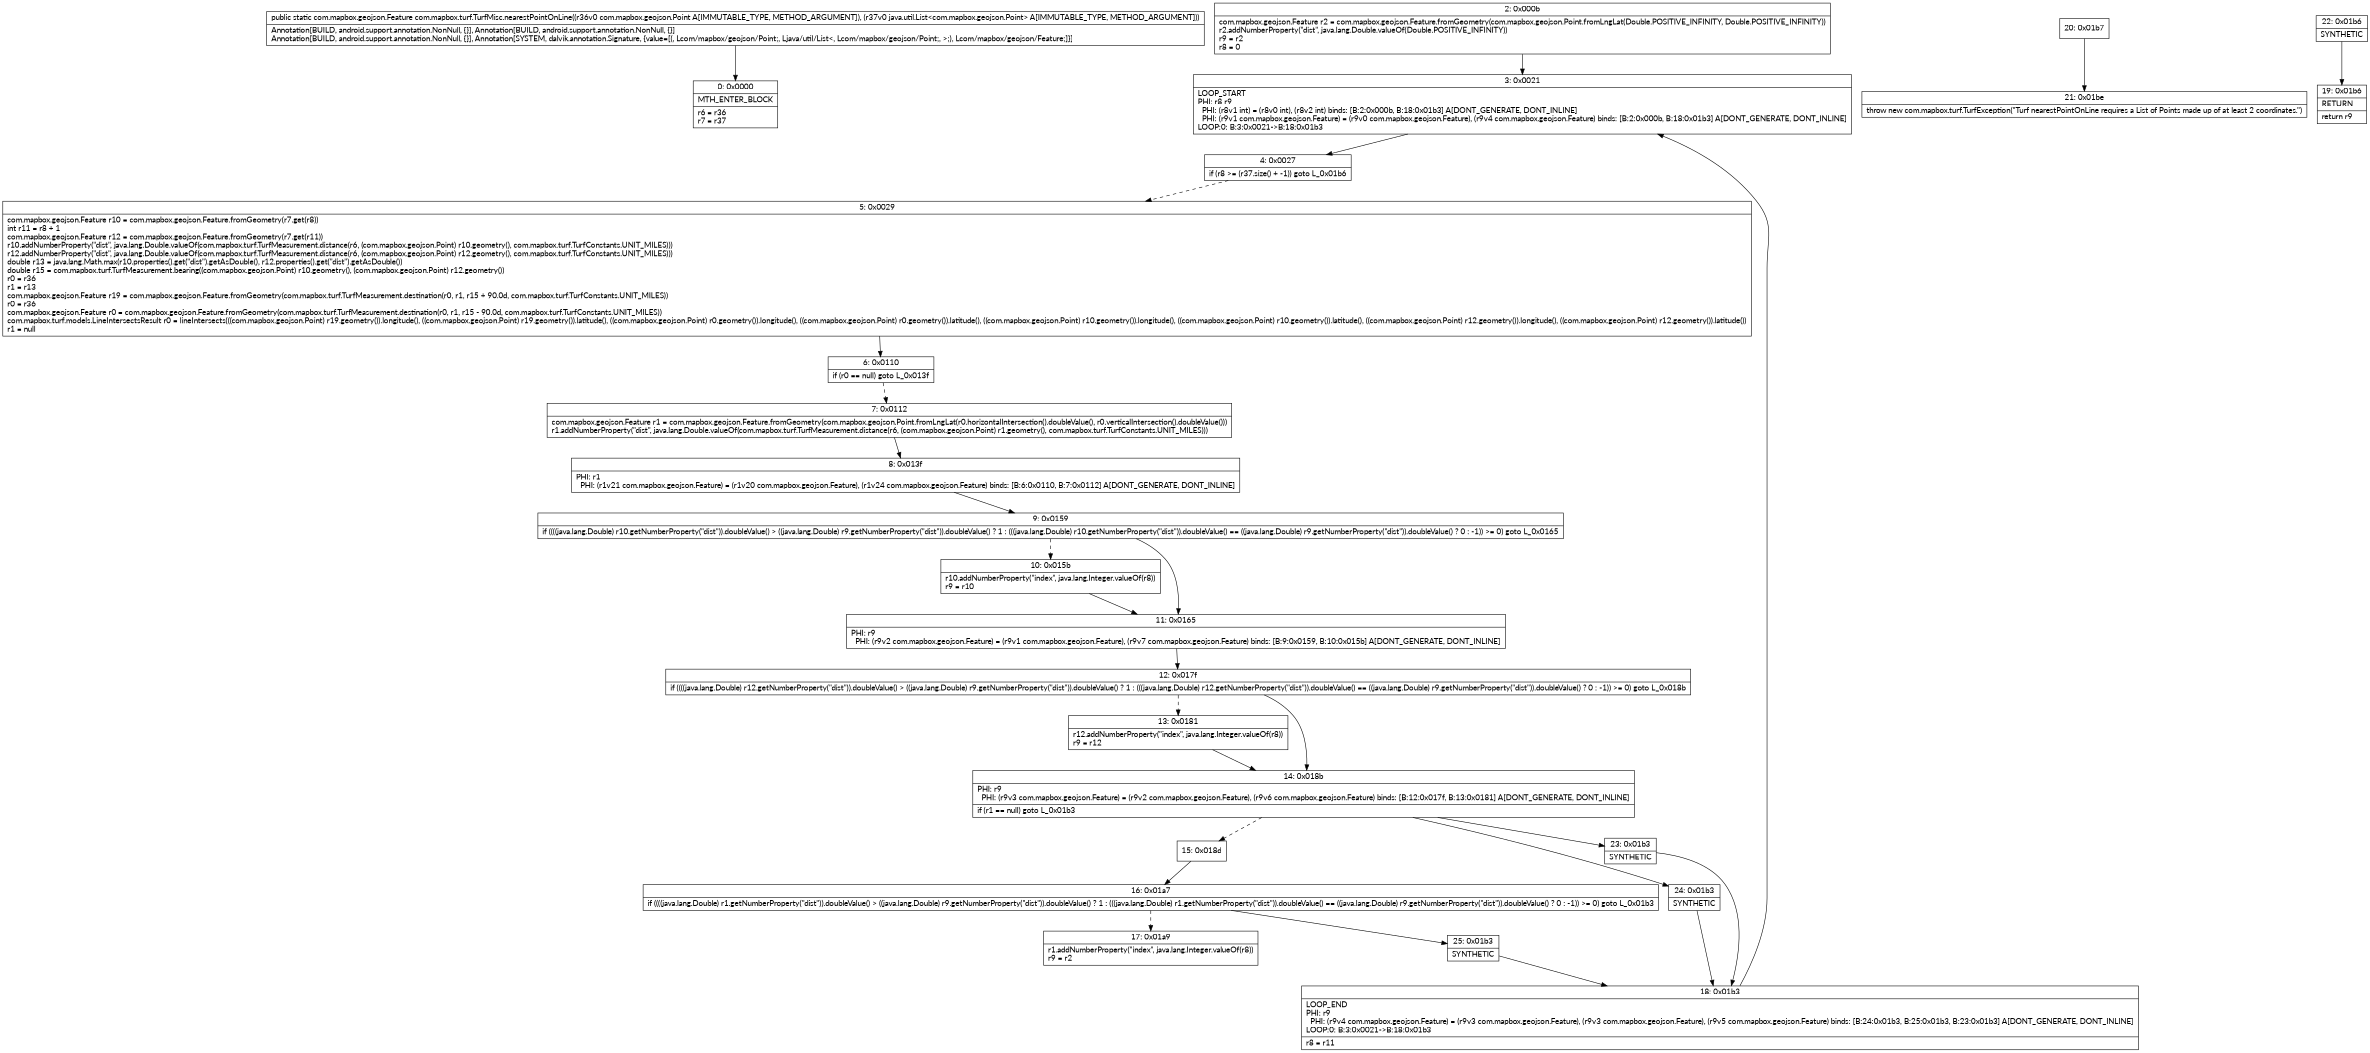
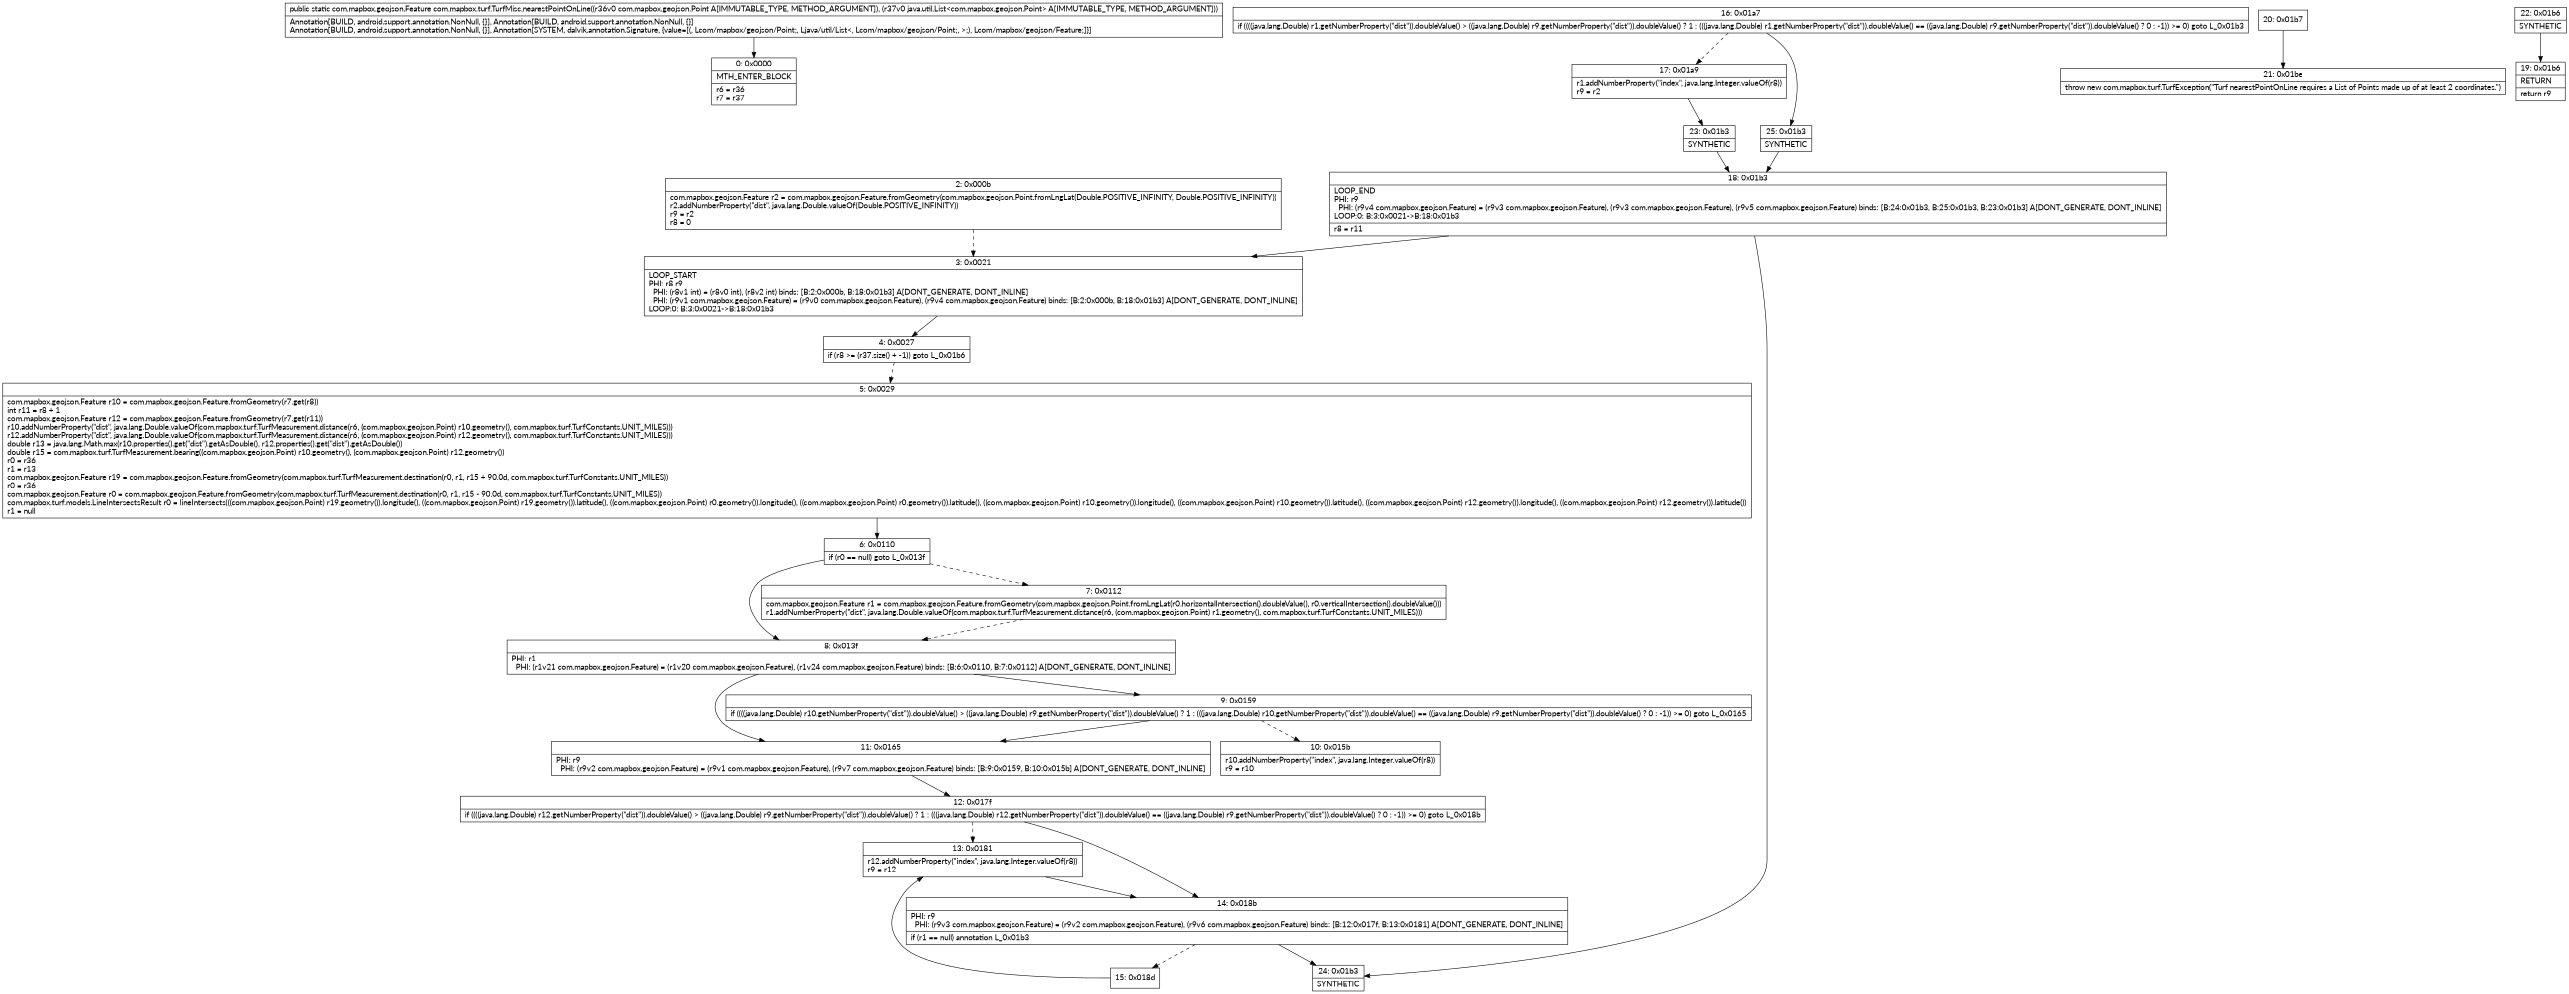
(1522, 61) -> (973, 240)
(897, 445) -> (975, 629)
none -> (760, 581)
(1111, 603) -> (715, 708)
(1026, 811) -> (970, 938)
(1518, 831) -> (1694, 110)
(1180, 871) -> (965, 969)
(1705, 945) -> (1767, 763)
